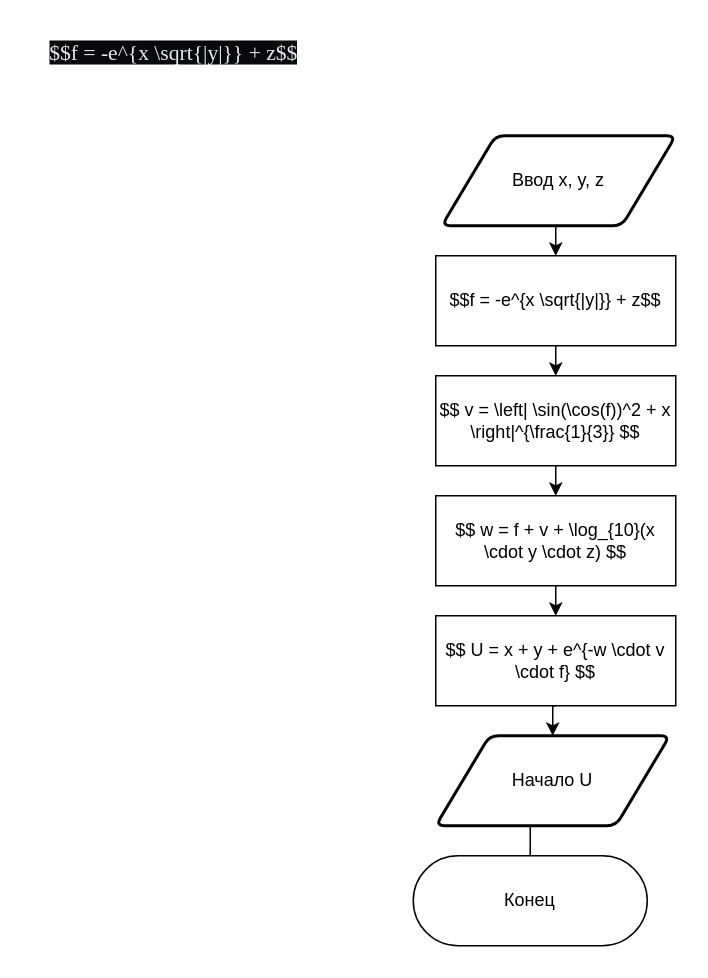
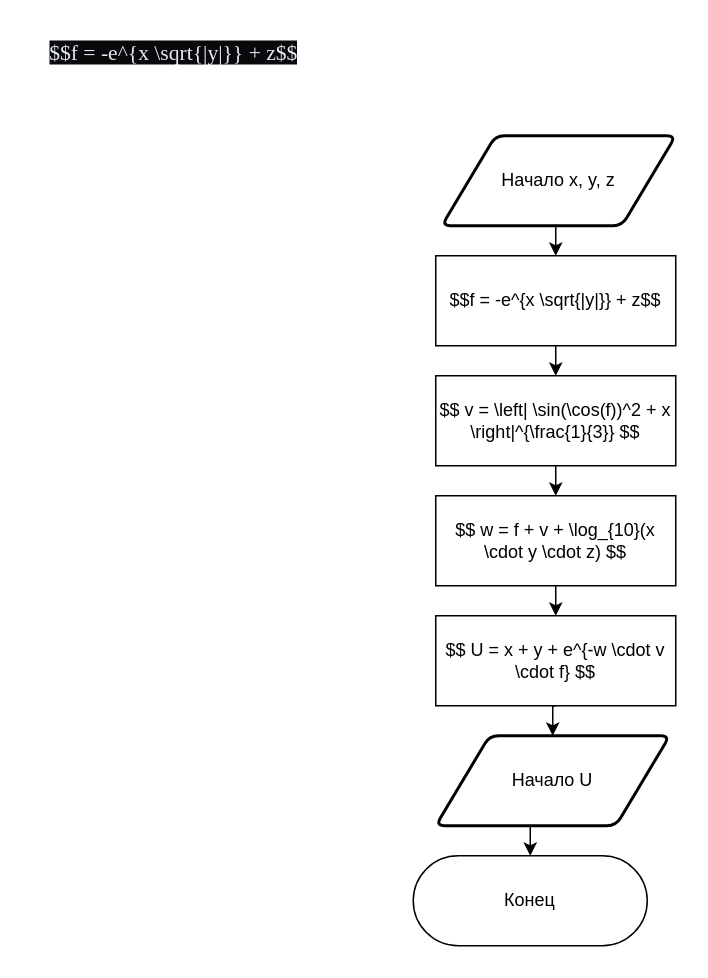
(559, 181) -> (559, 181)
(530, 848) -> (530, 844)
